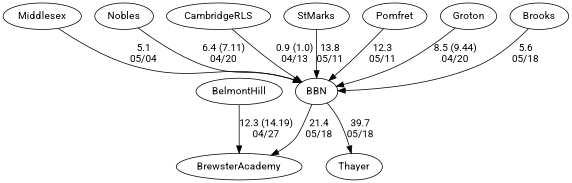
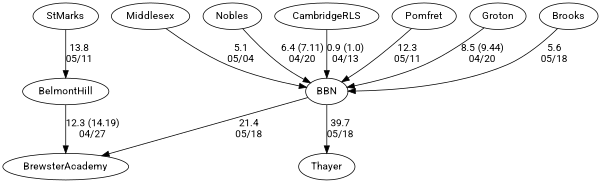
(317, 50) -> (66, 50)
